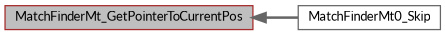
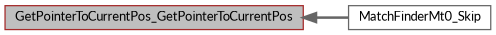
(129, 18) -> (154, 18)
